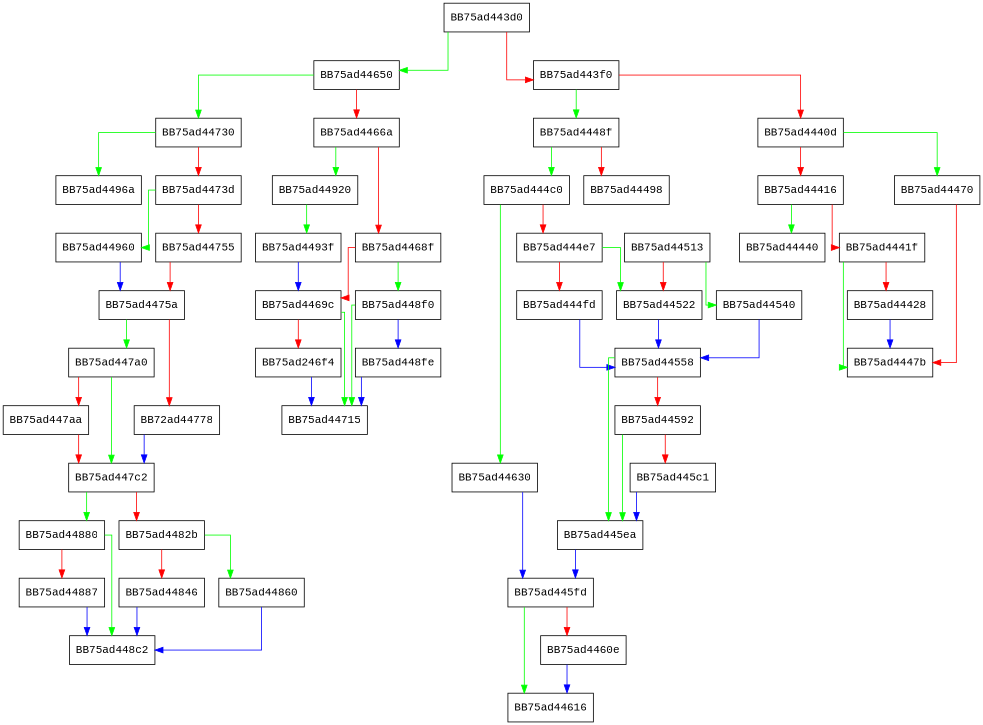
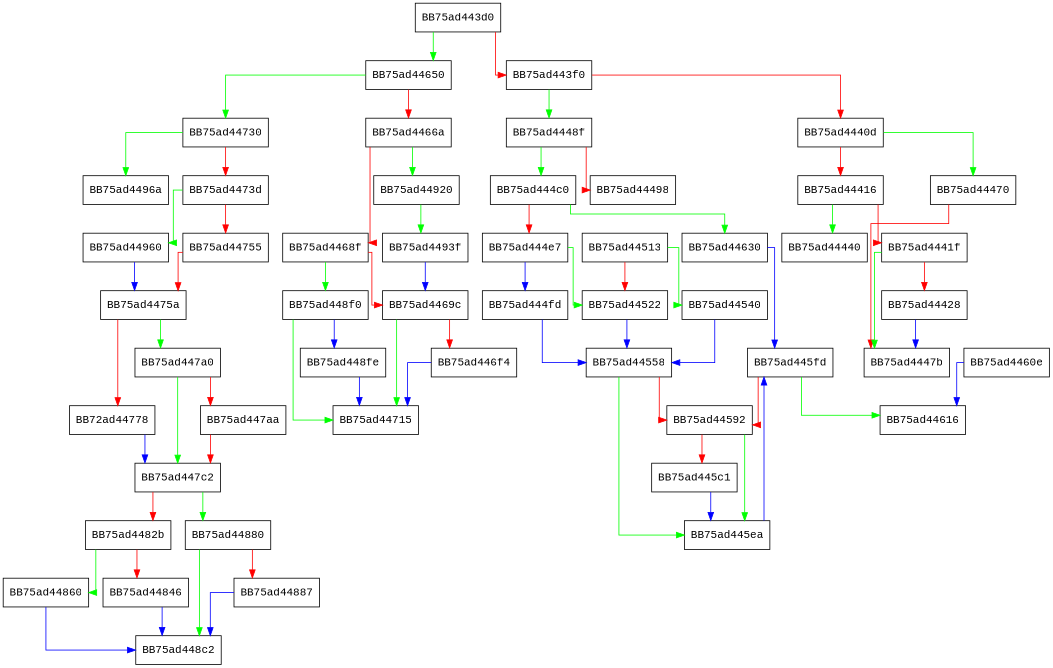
(559, 272) -> (525, 272)
(298, 363) -> (474, 363)
(567, 617) -> (758, 401)
